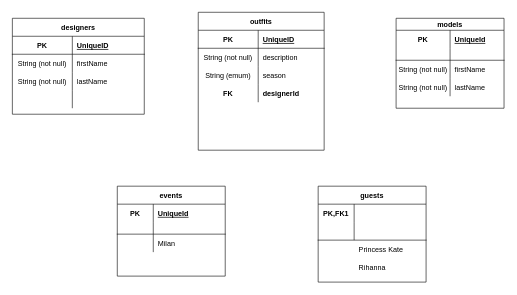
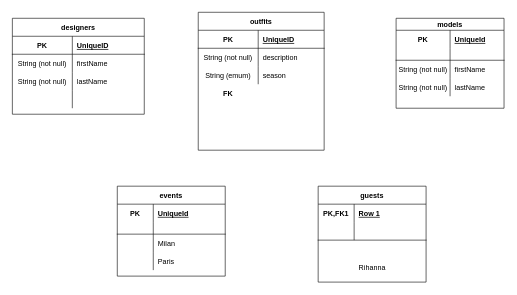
(291, 93) -> none
none -> (390, 213)
(390, 249) -> none
none -> (189, 261)
